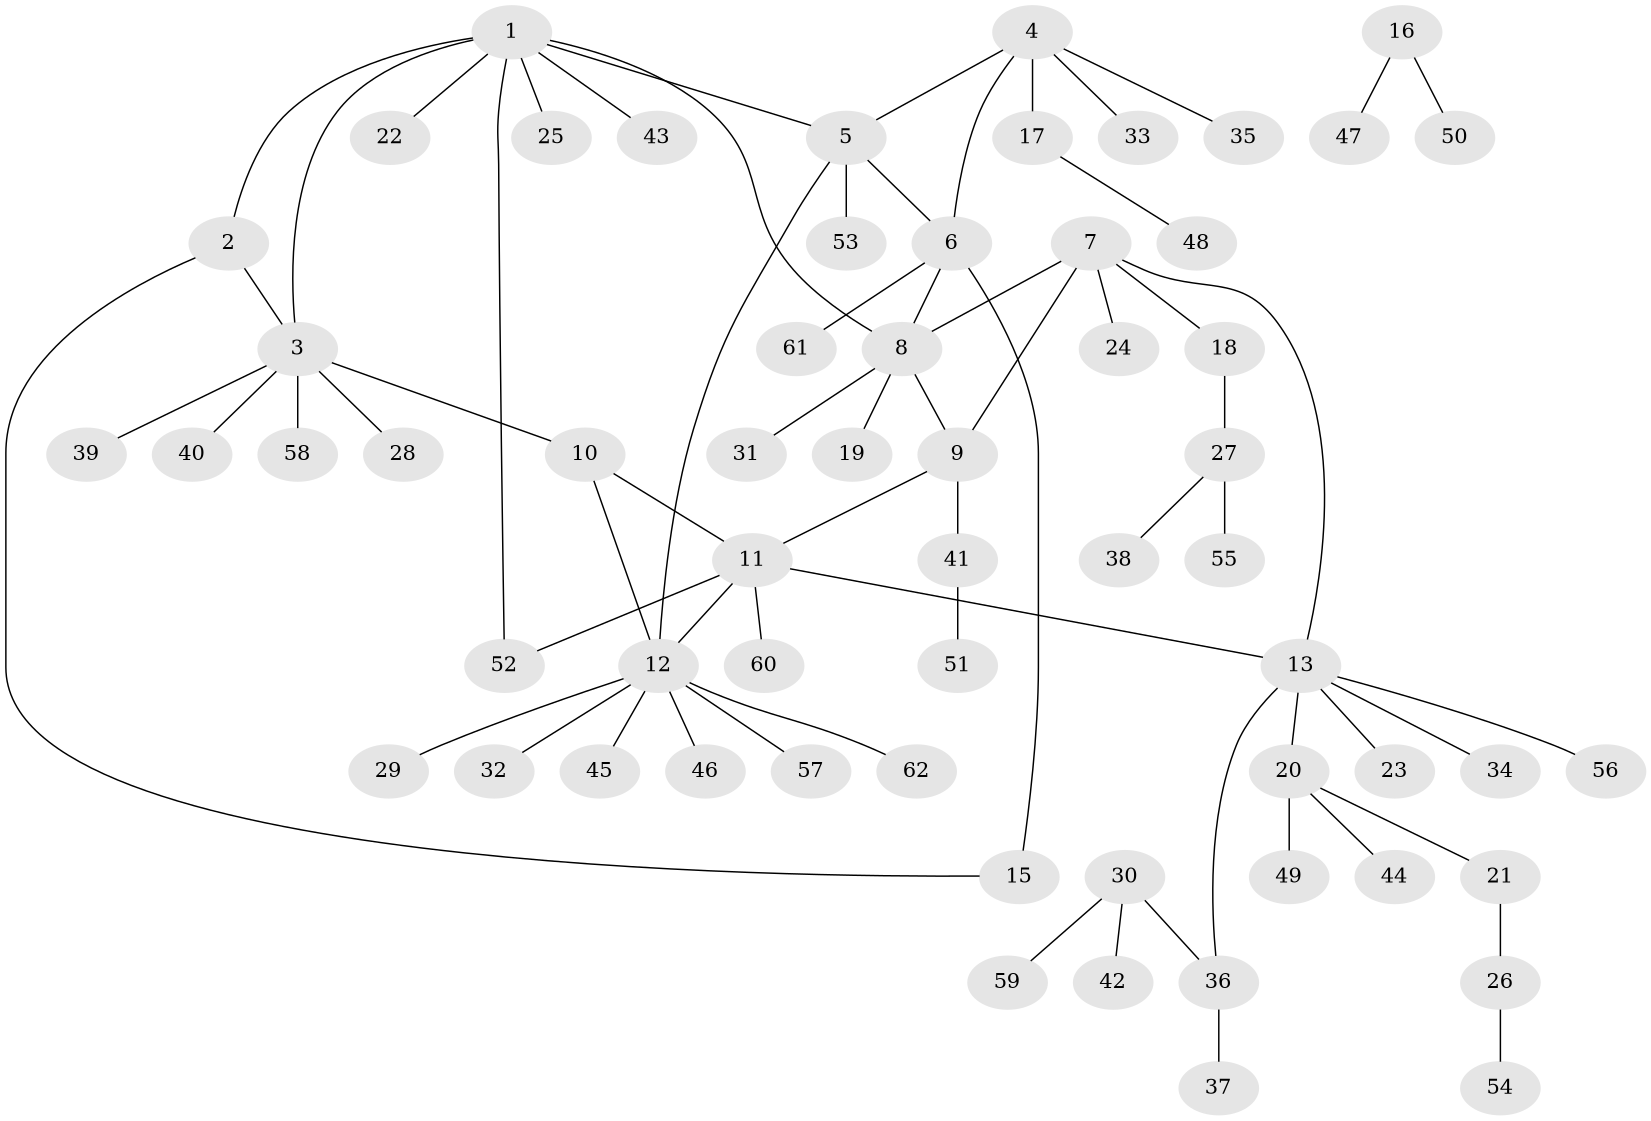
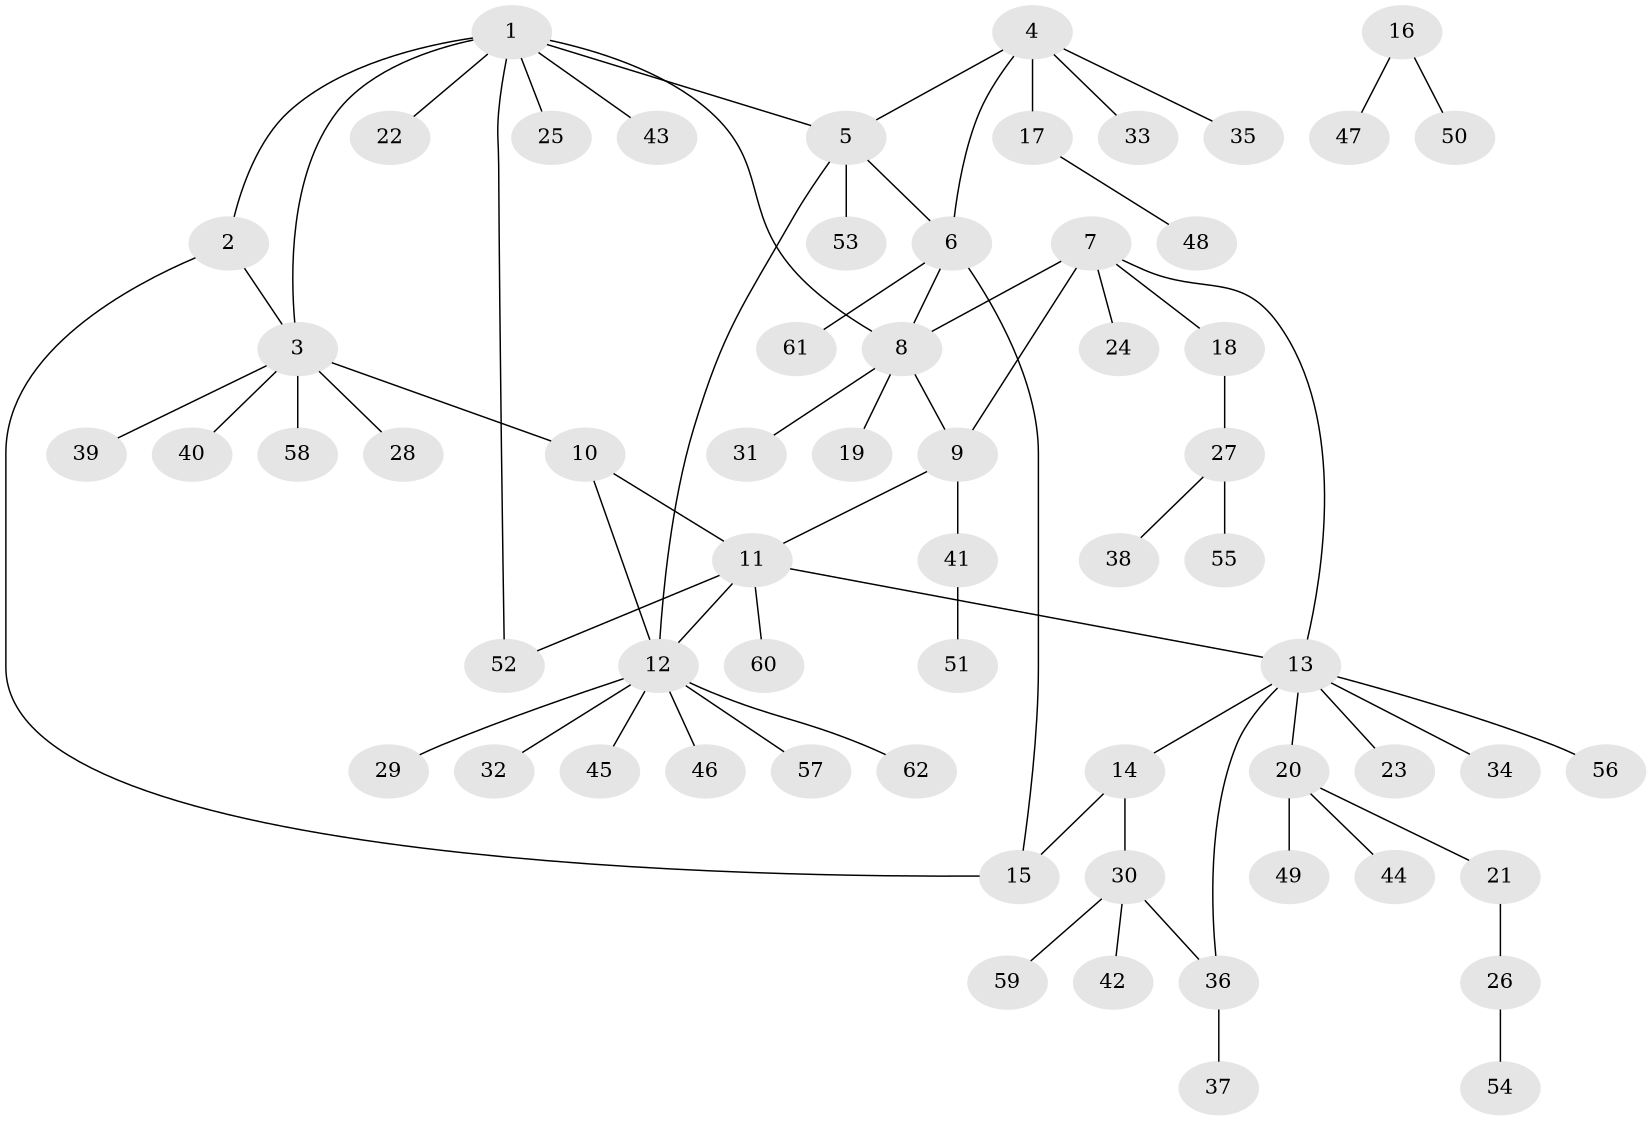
none -> (1125, 771)
